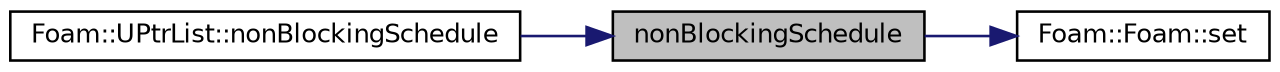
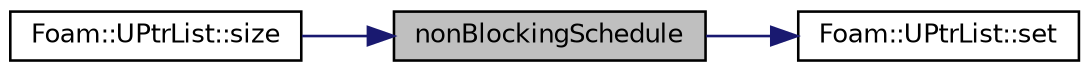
(265, 36) -> (156, 36)
(1143, 36) -> (939, 36)
